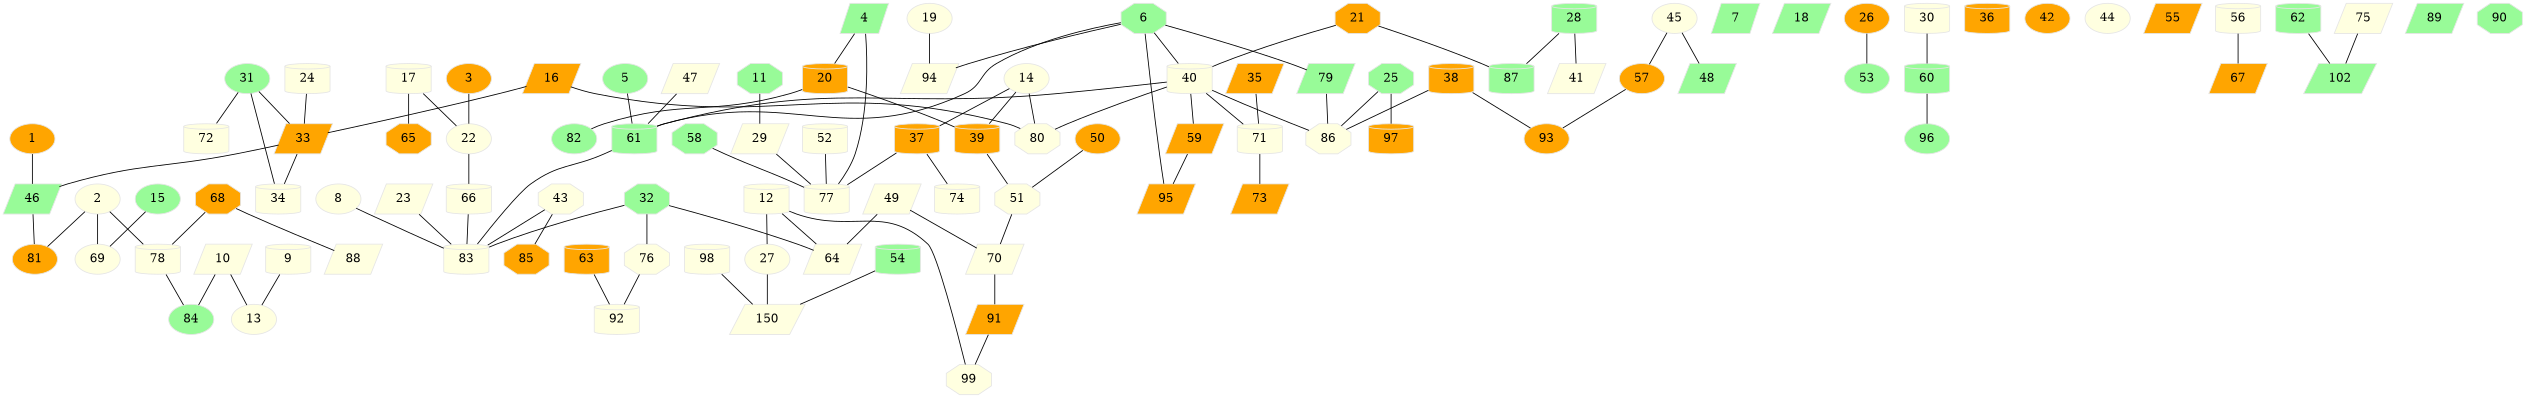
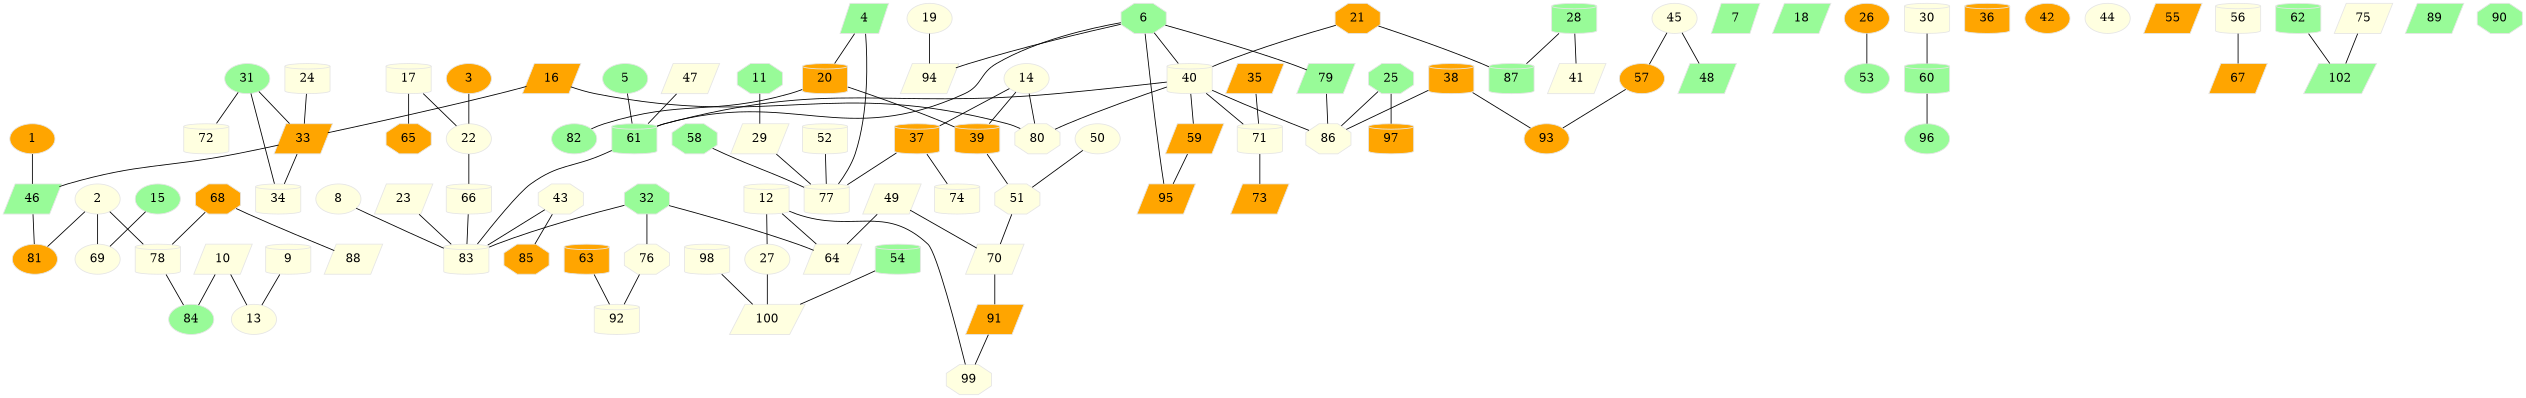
(1098, 139) -> (1098, 139)
(767, 319) -> (767, 319)
